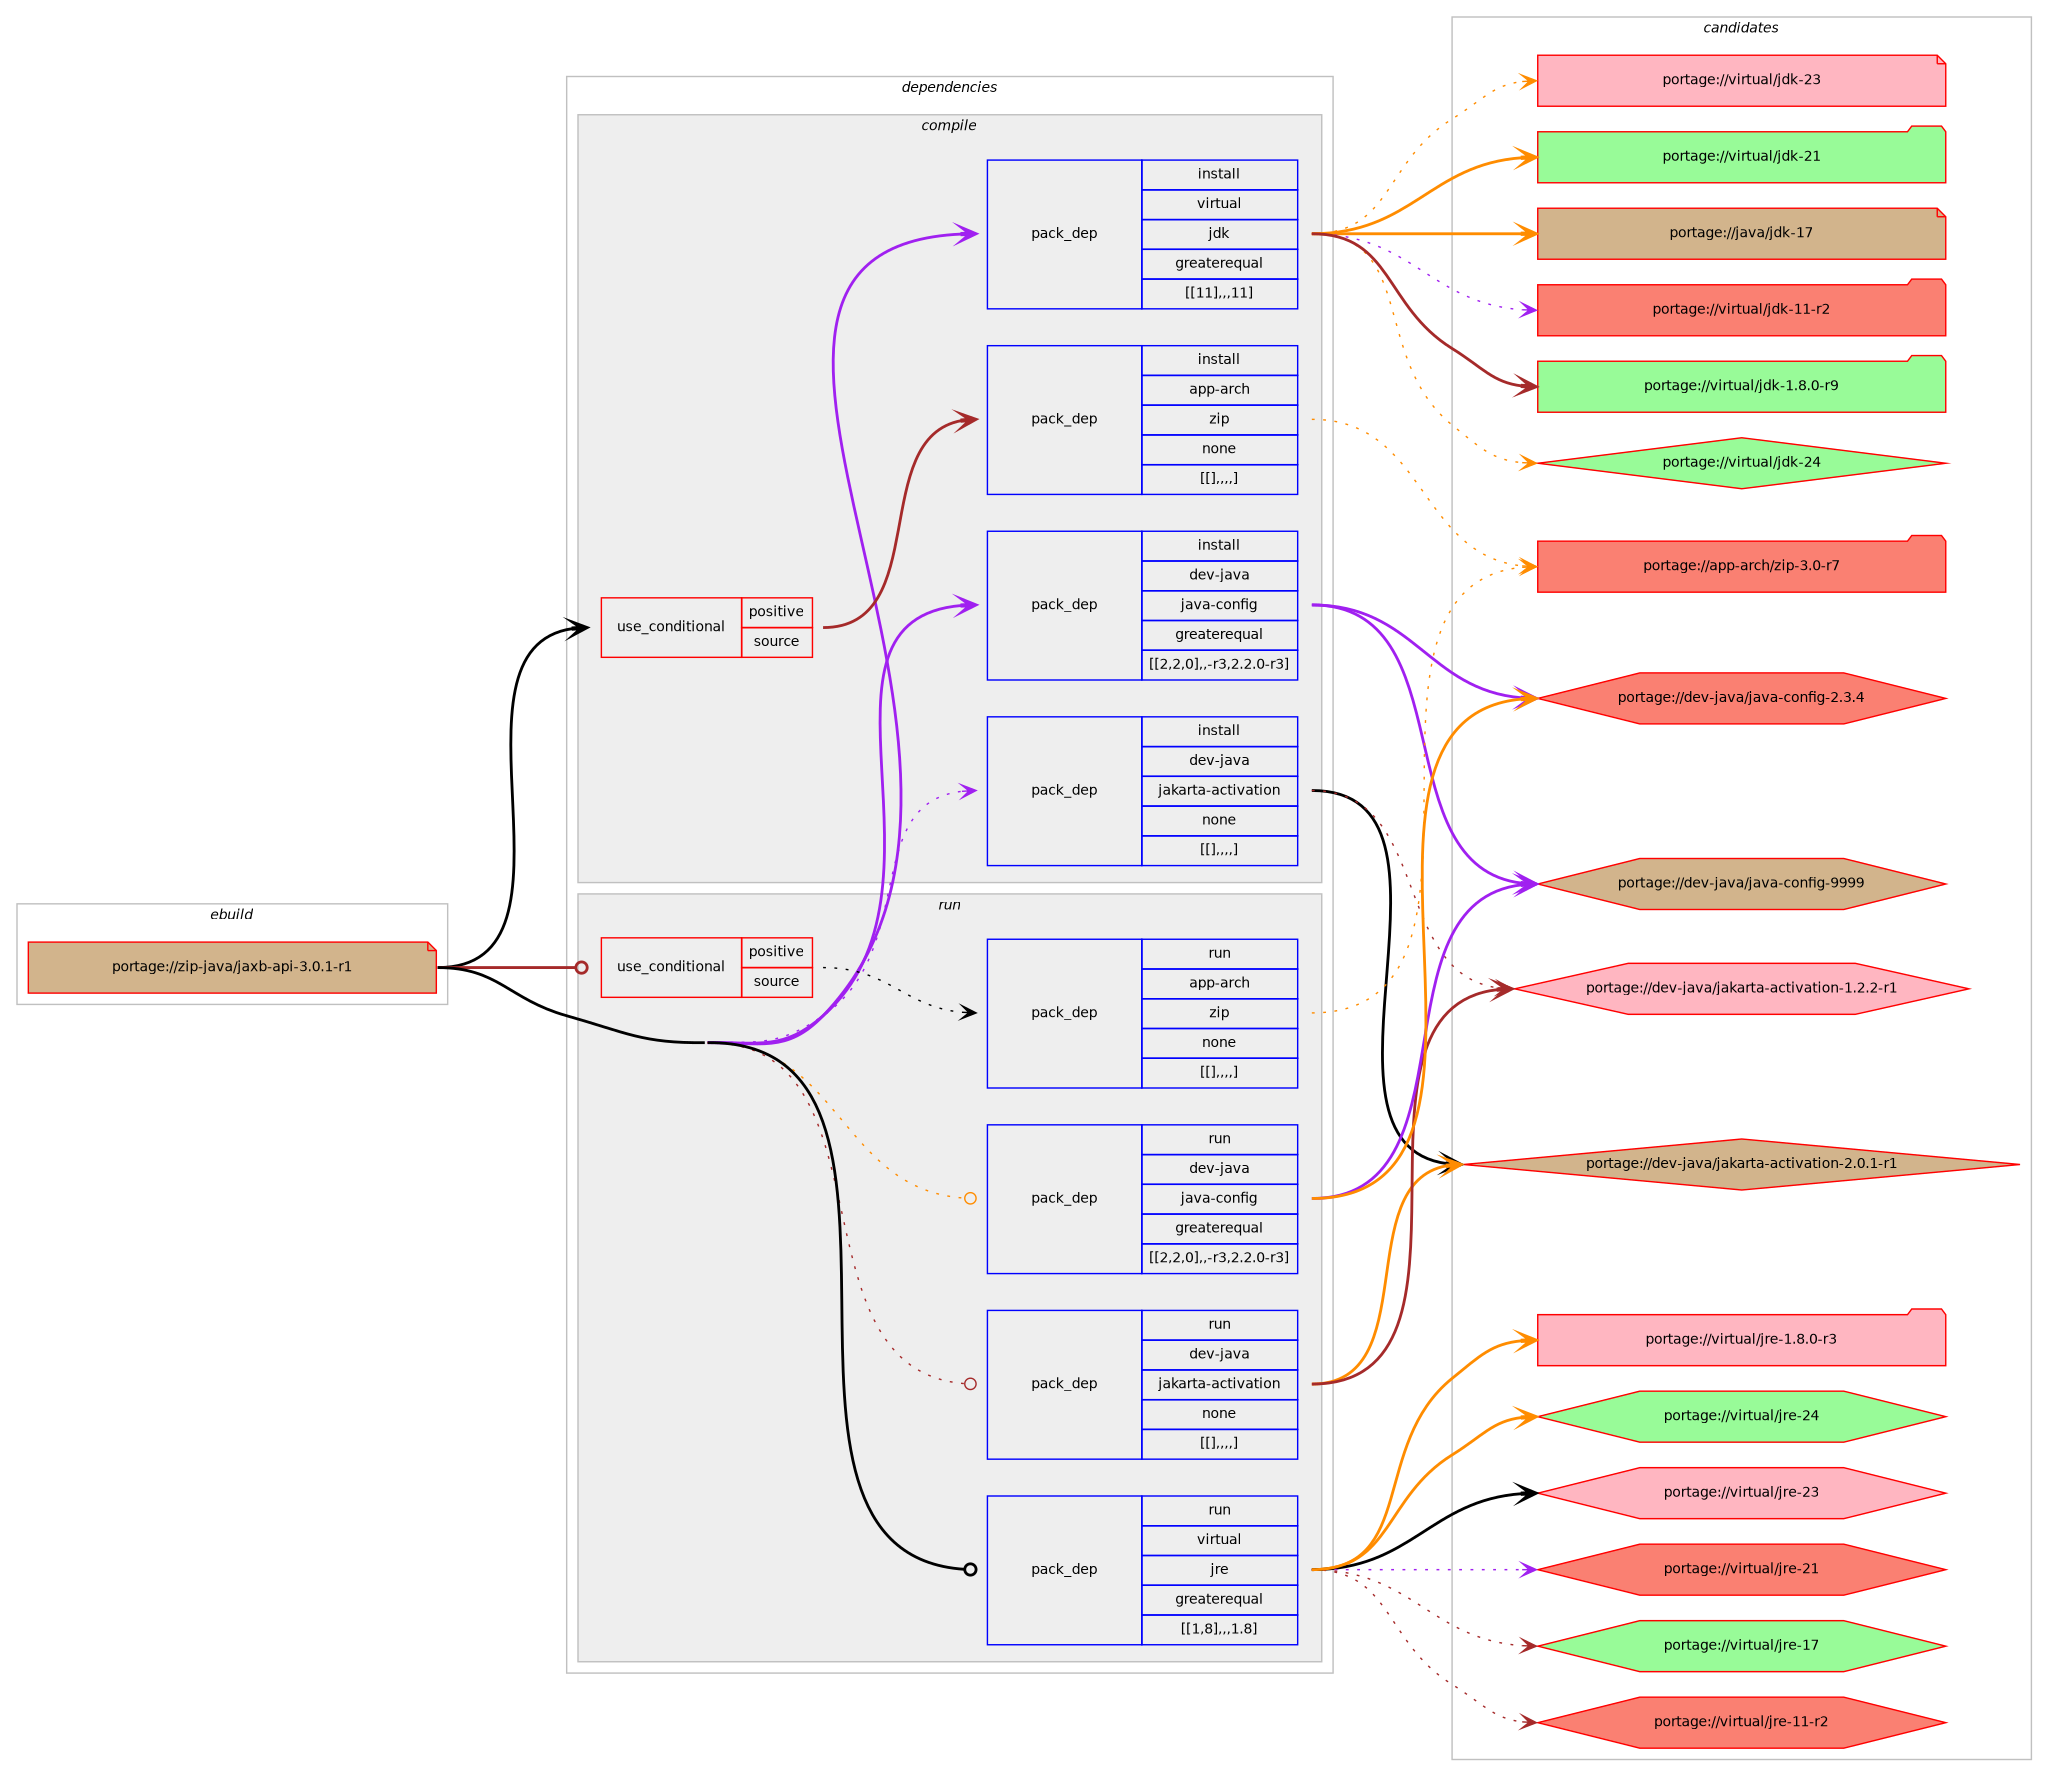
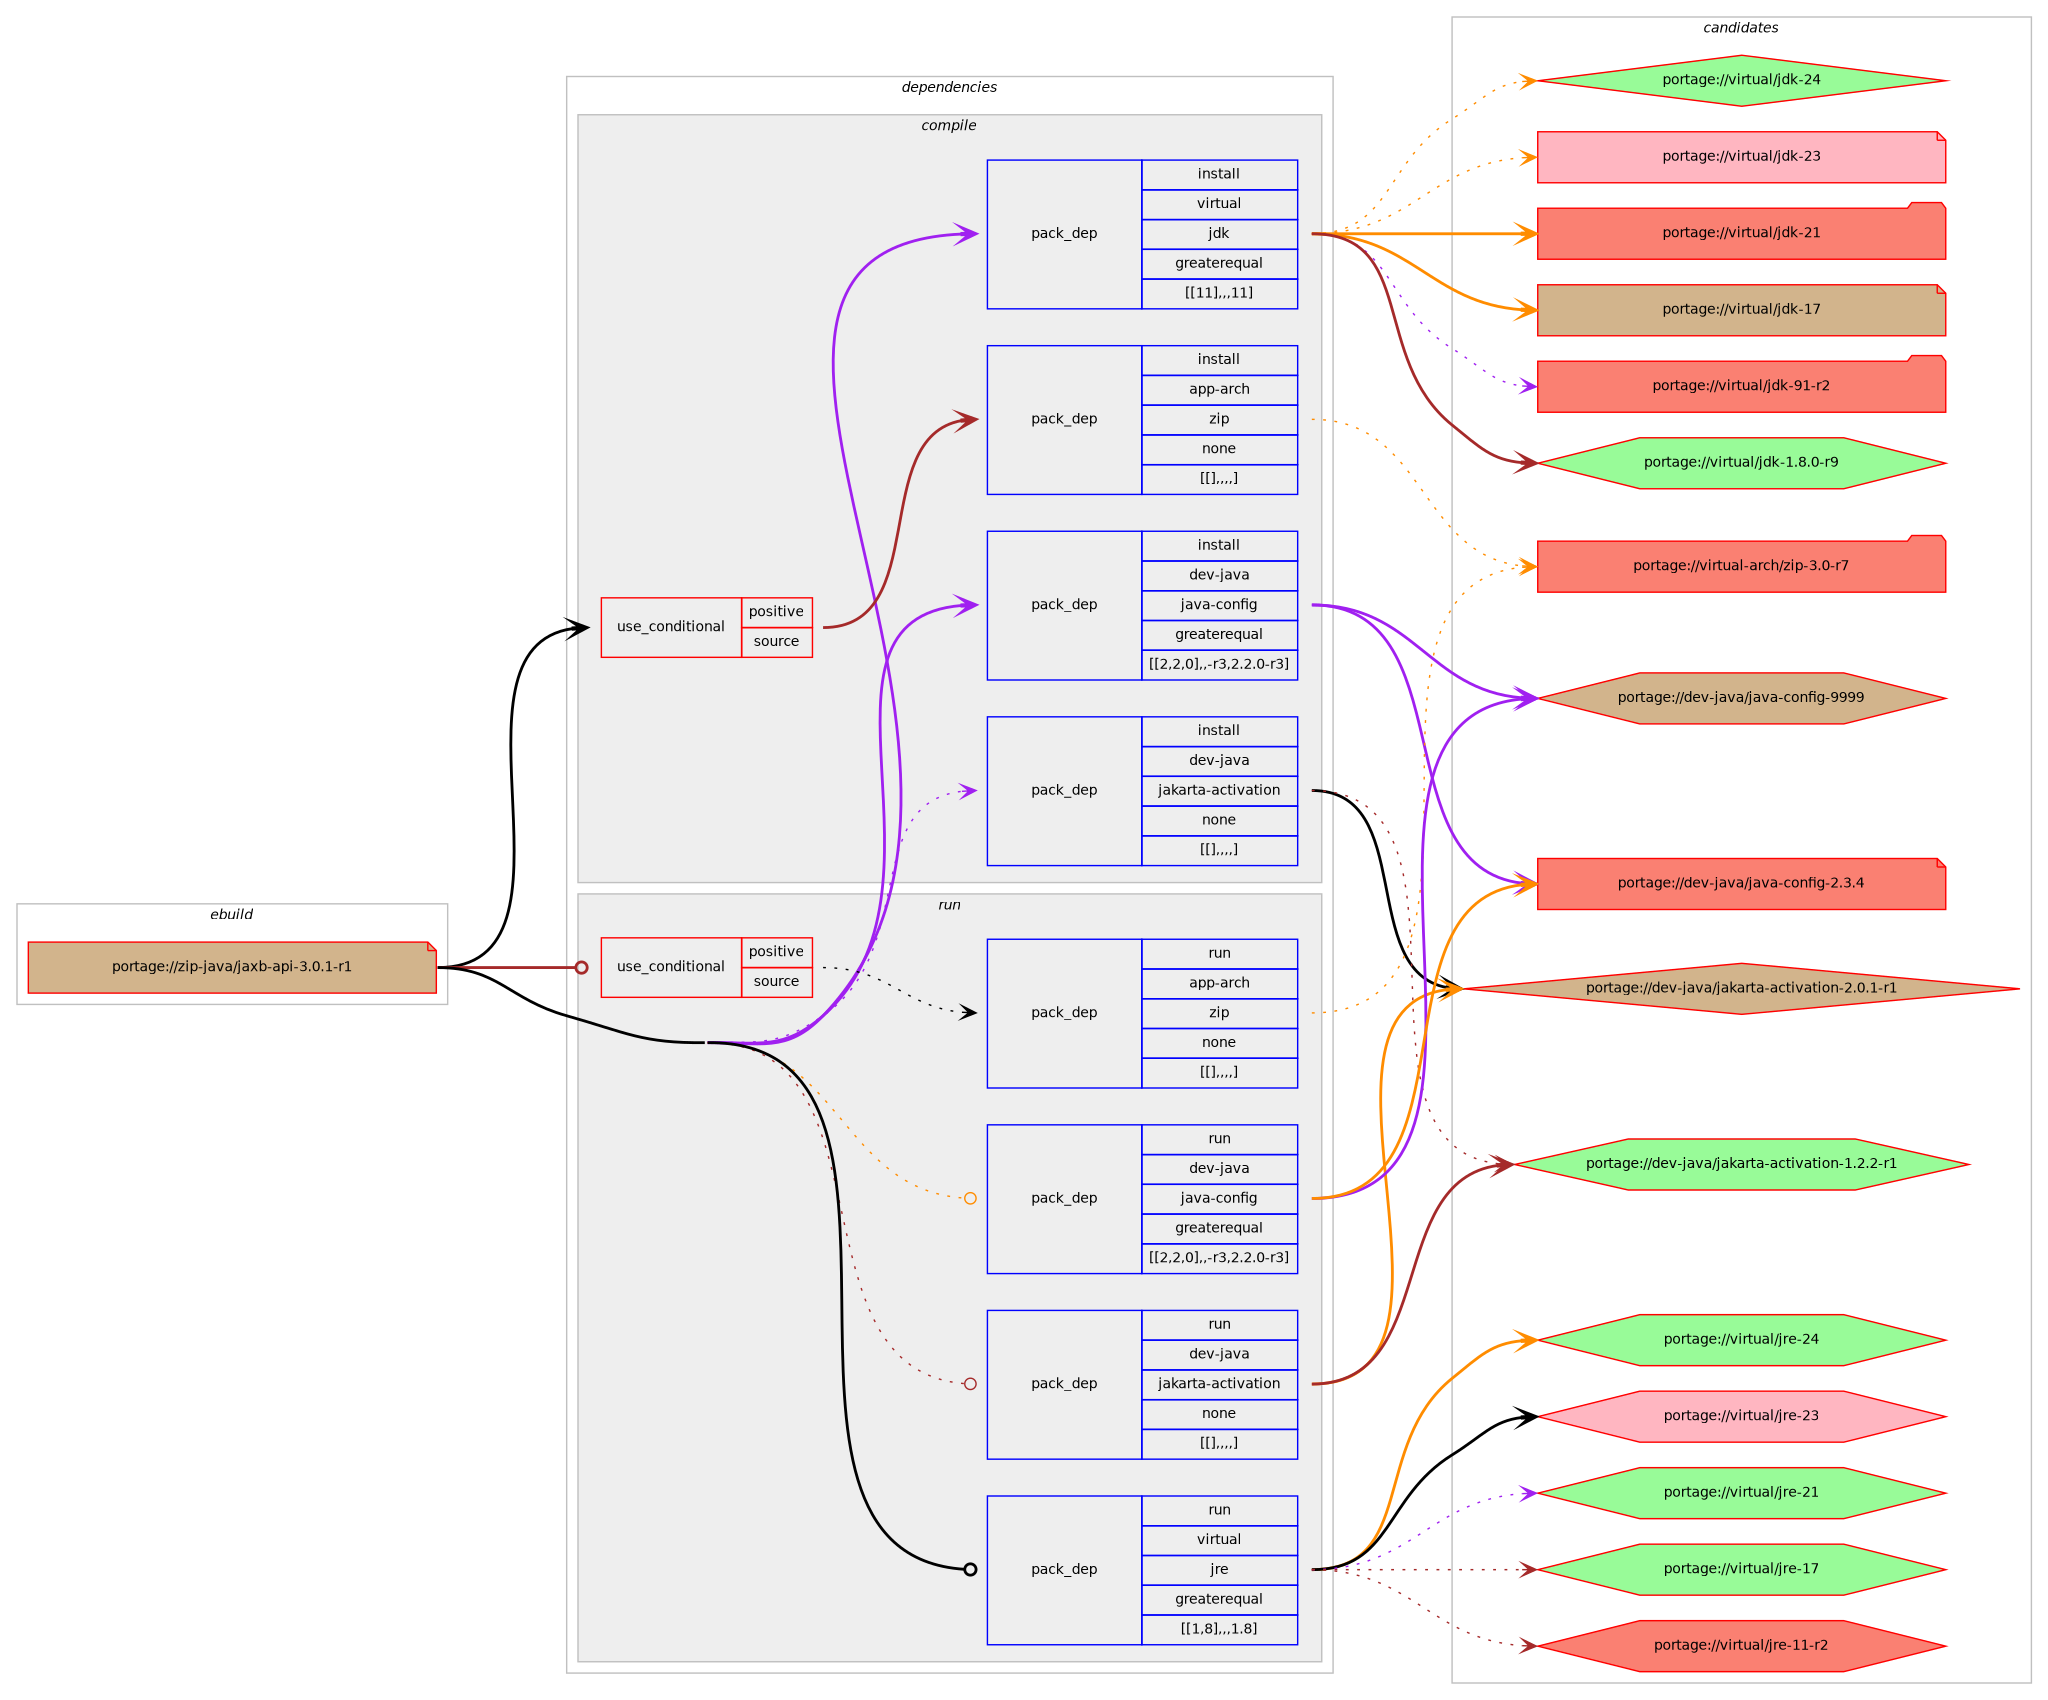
(1742, 157) -> (1742, 234)
(1742, 234) -> (1742, 310)
(1742, 310) -> (1742, 387)
(1742, 387) -> (1742, 463)
(1742, 567) -> (1742, 567)
(1742, 698) -> (1742, 884)
(1742, 989) -> (1742, 1164)
(1742, 1340) -> none
(1742, 1570) -> (1742, 1493)
